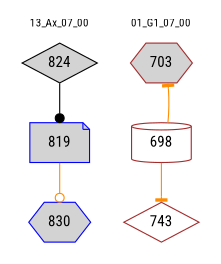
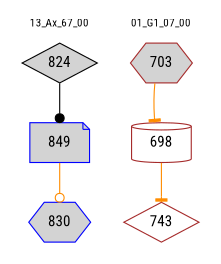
(60, 24) -> (60, 24)
(169, 106) -> (154, 100)
(60, 143) -> (60, 143)
